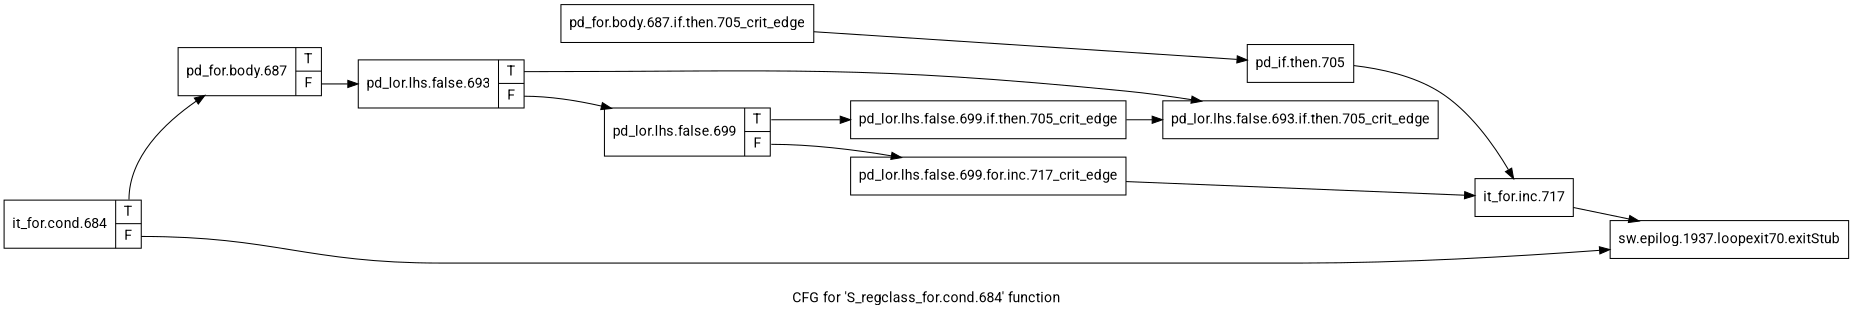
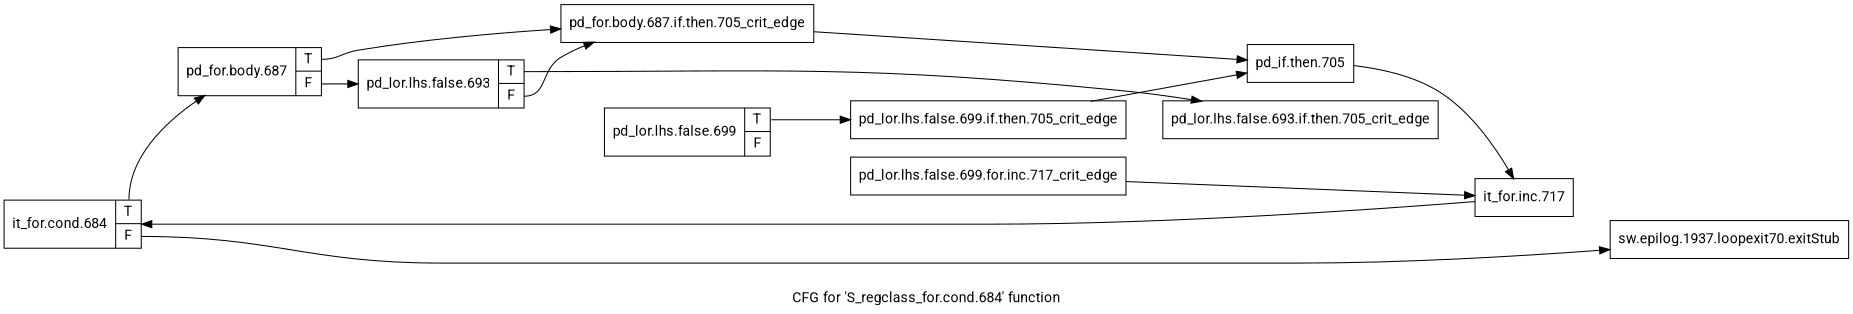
none -> (435, 40)
(563, 99) -> (553, 65)
(1139, 120) -> (1164, 88)
(831, 148) -> none
(1601, 213) -> (814, 224)
